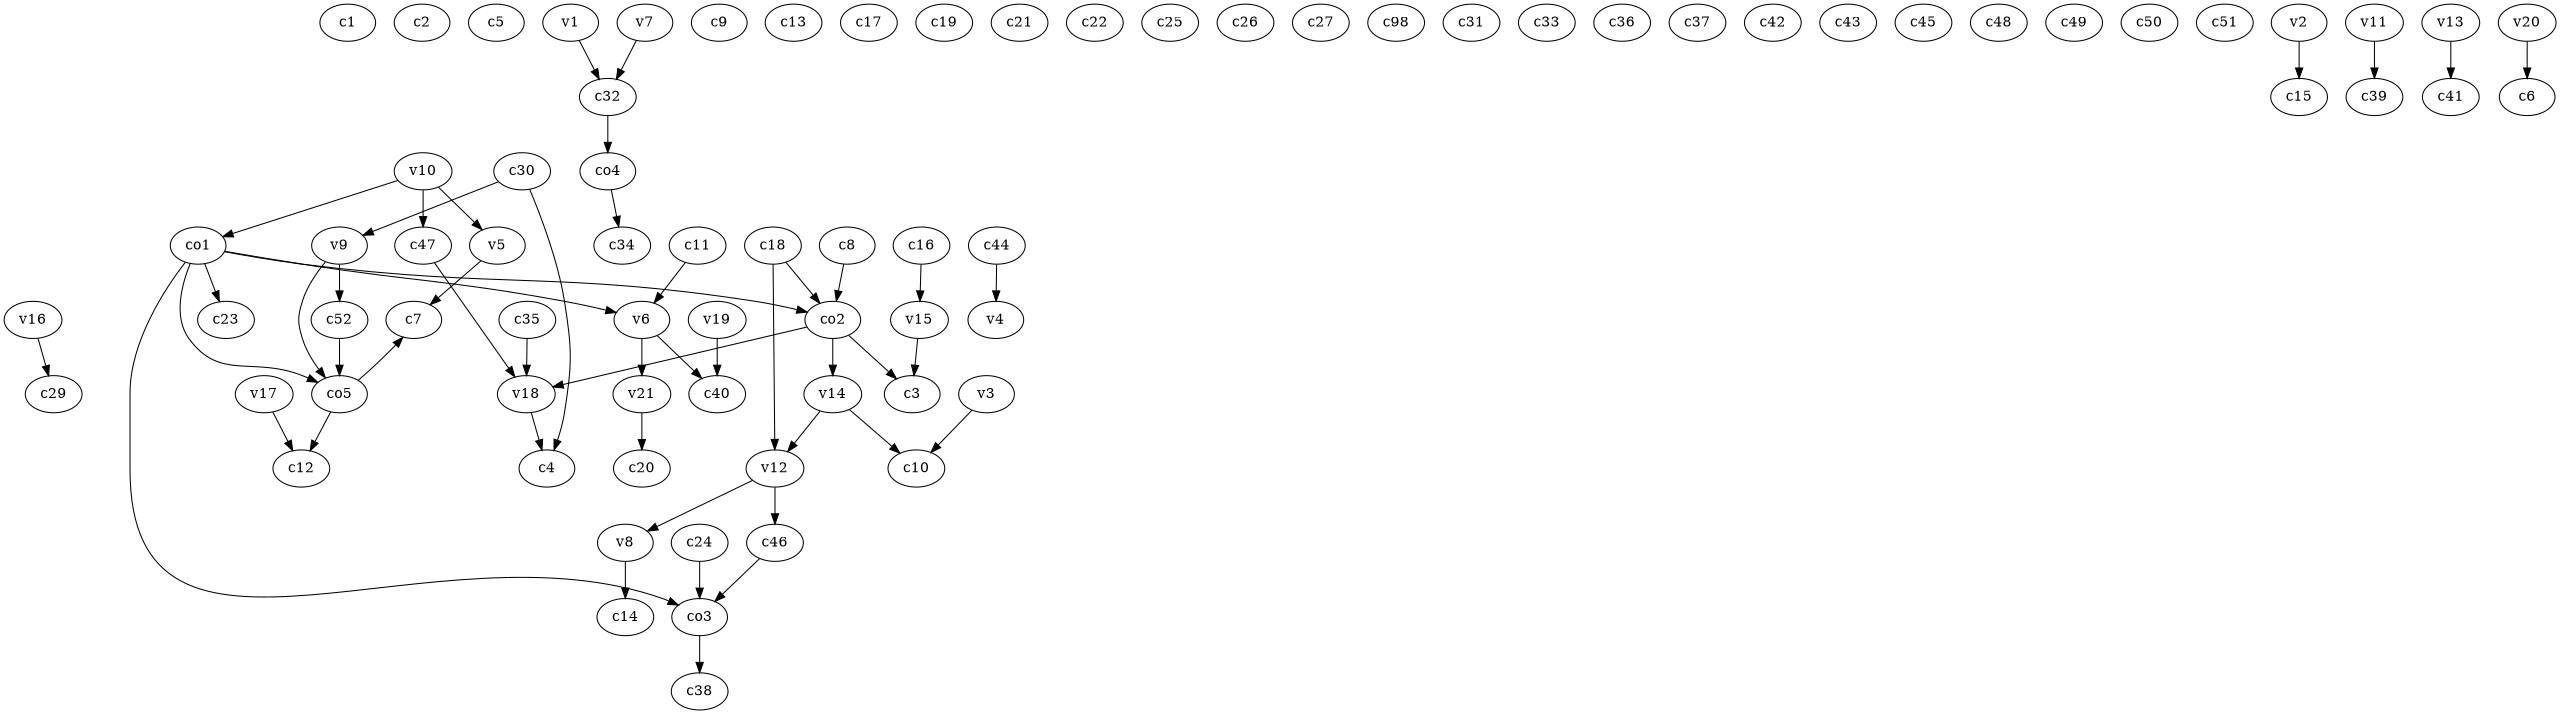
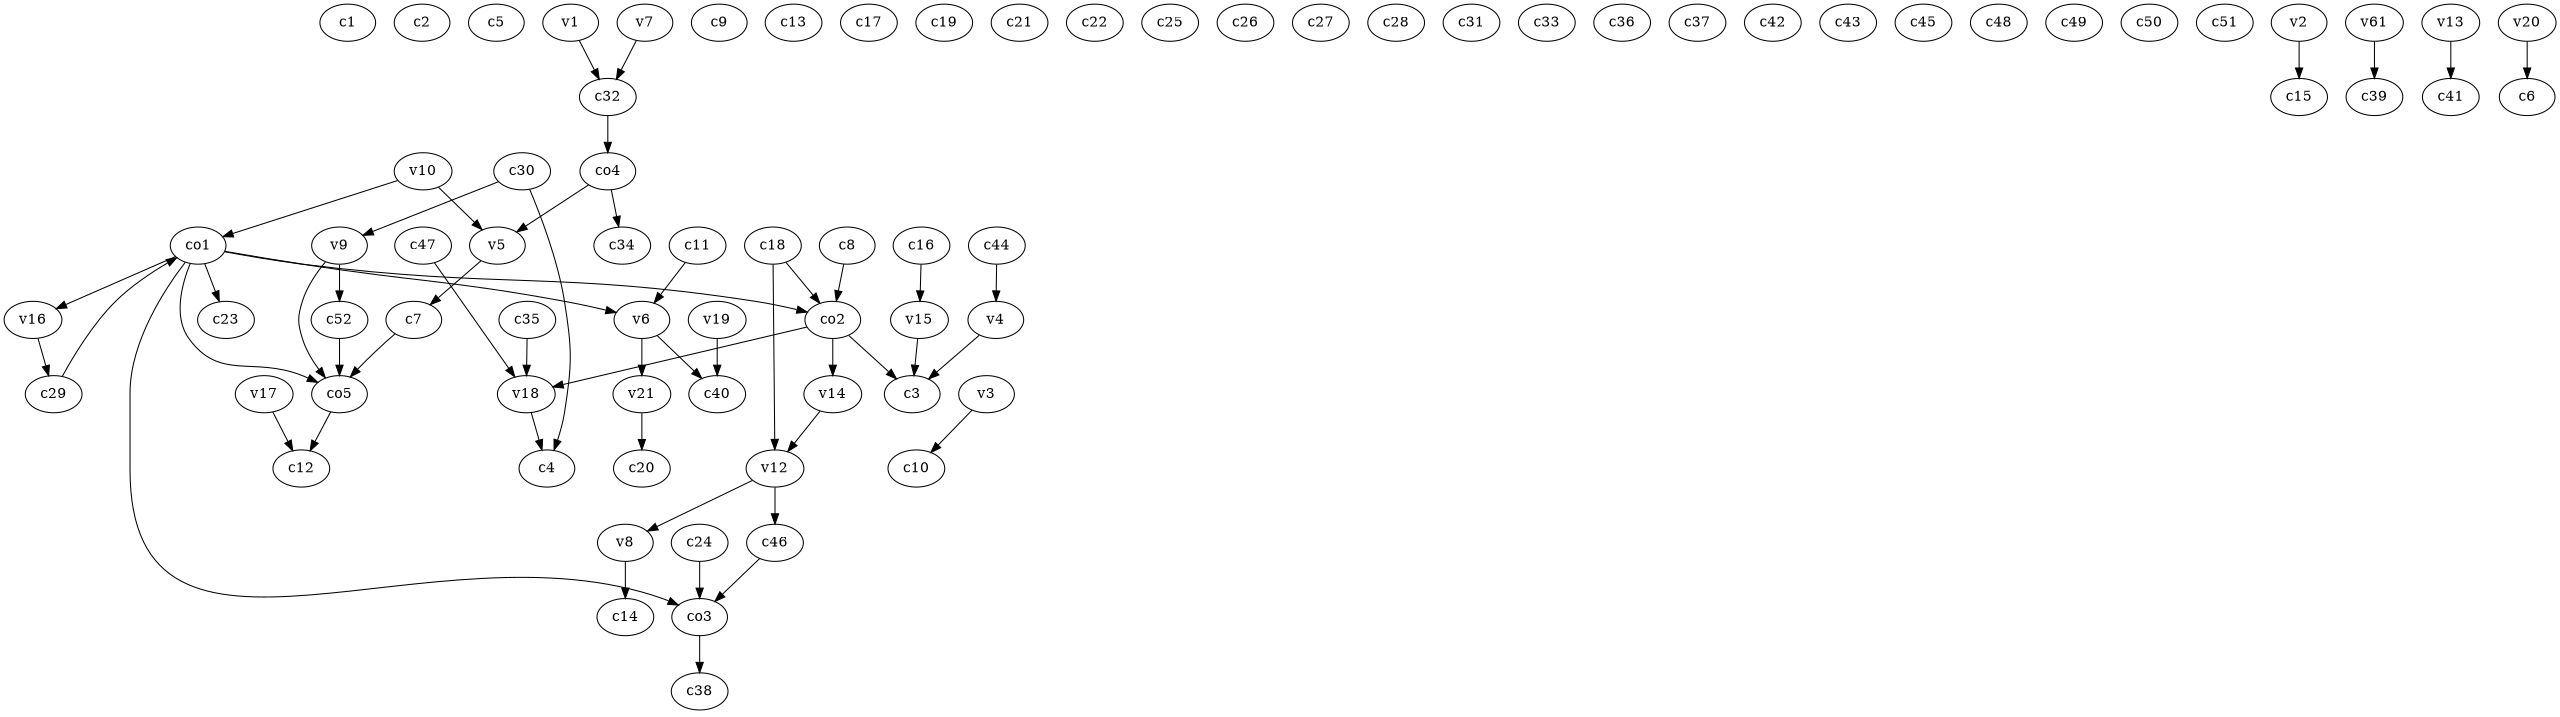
(1396, 23) -> (1396, 23)
(2374, 23) -> (2374, 23)
(423, 203) -> none
none -> (557, 206)
none -> (121, 281)
none -> (106, 311)
none -> (958, 354)
(377, 363) -> (376, 351)
(871, 428) -> none
